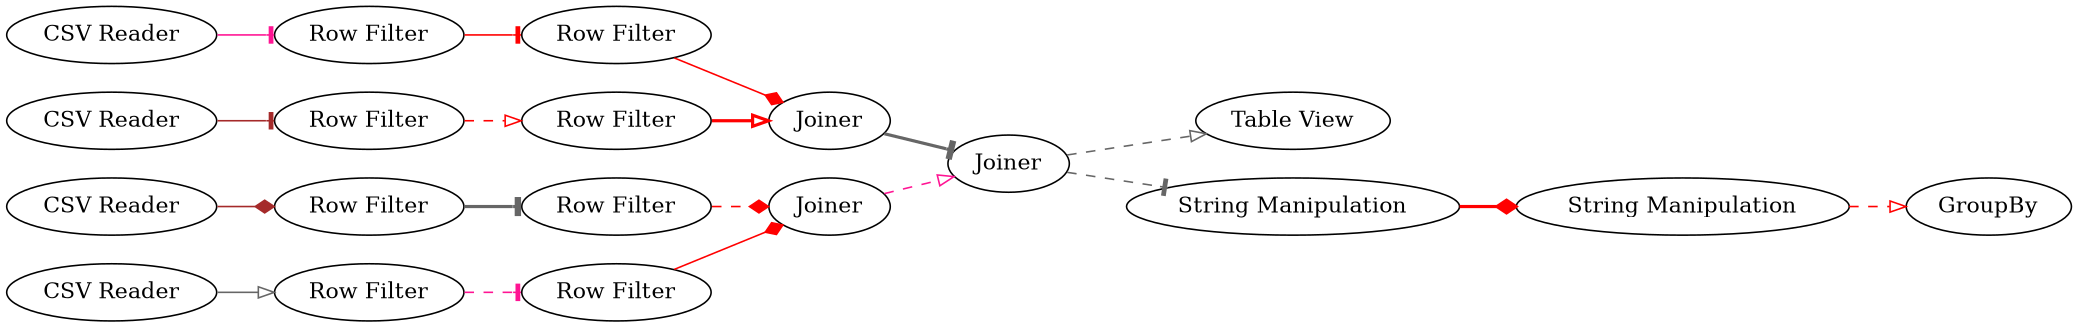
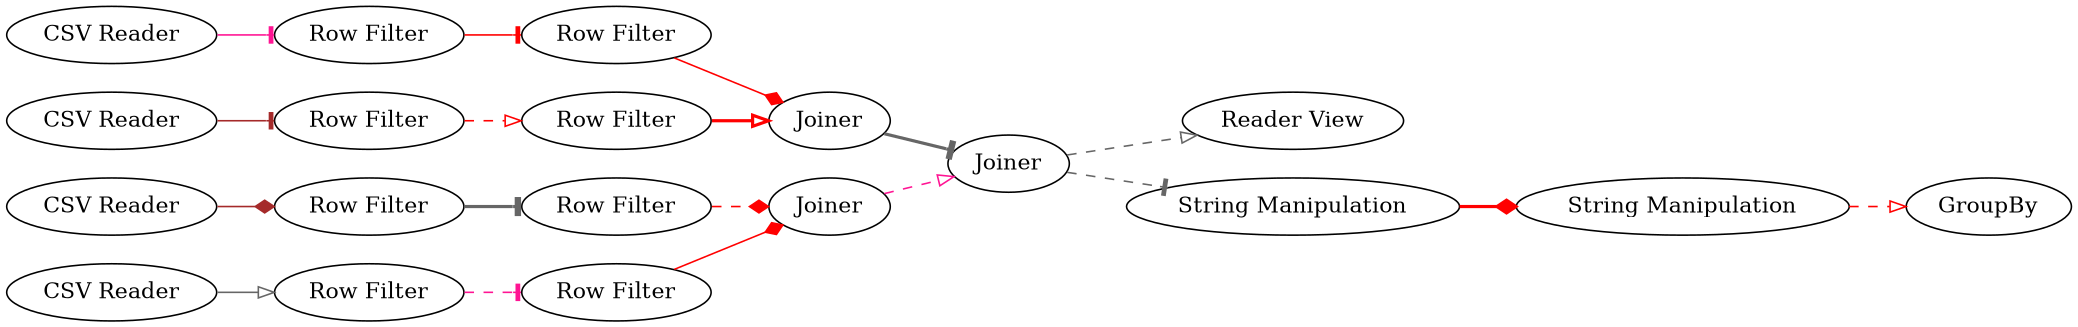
(1293, 121) -> (1293, 121)
